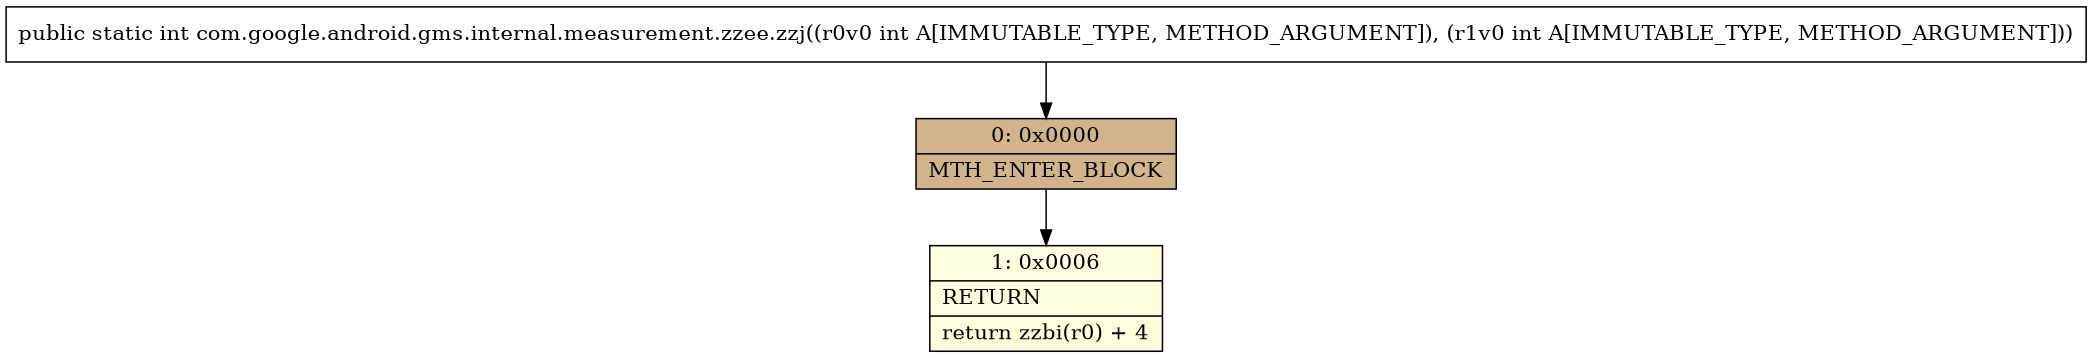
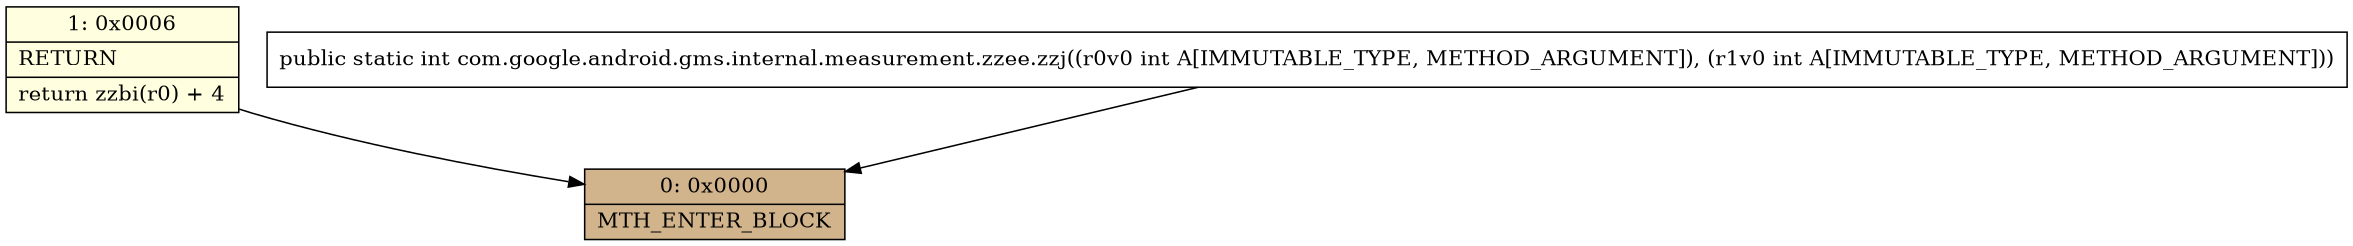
(1046, 210) -> (403, 151)
